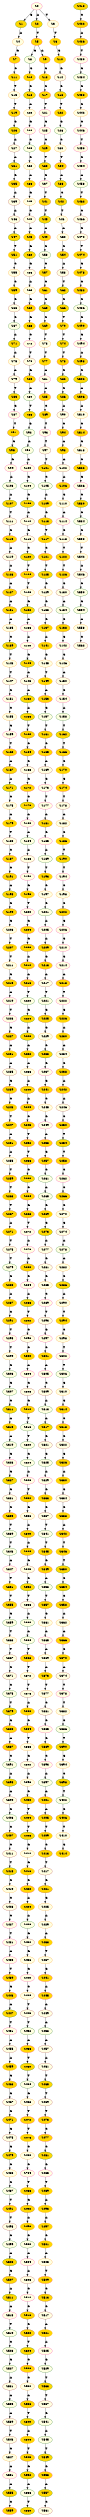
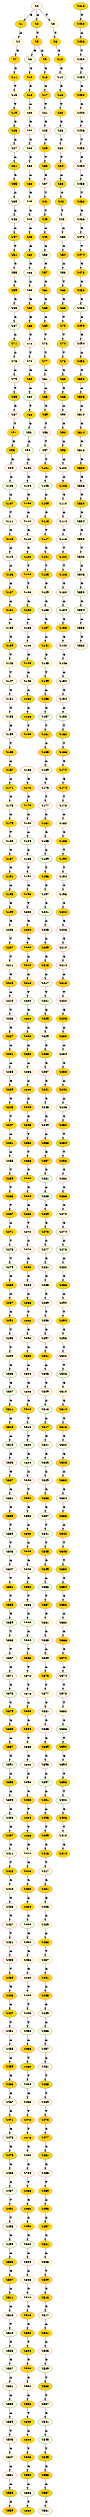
(27, 752) -> none
